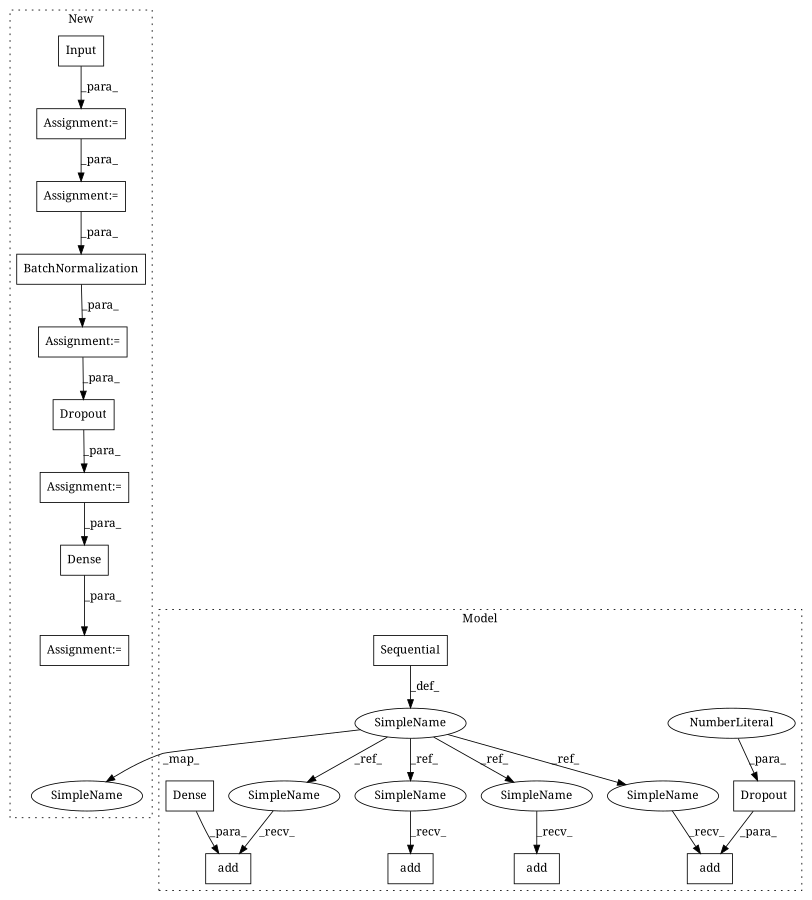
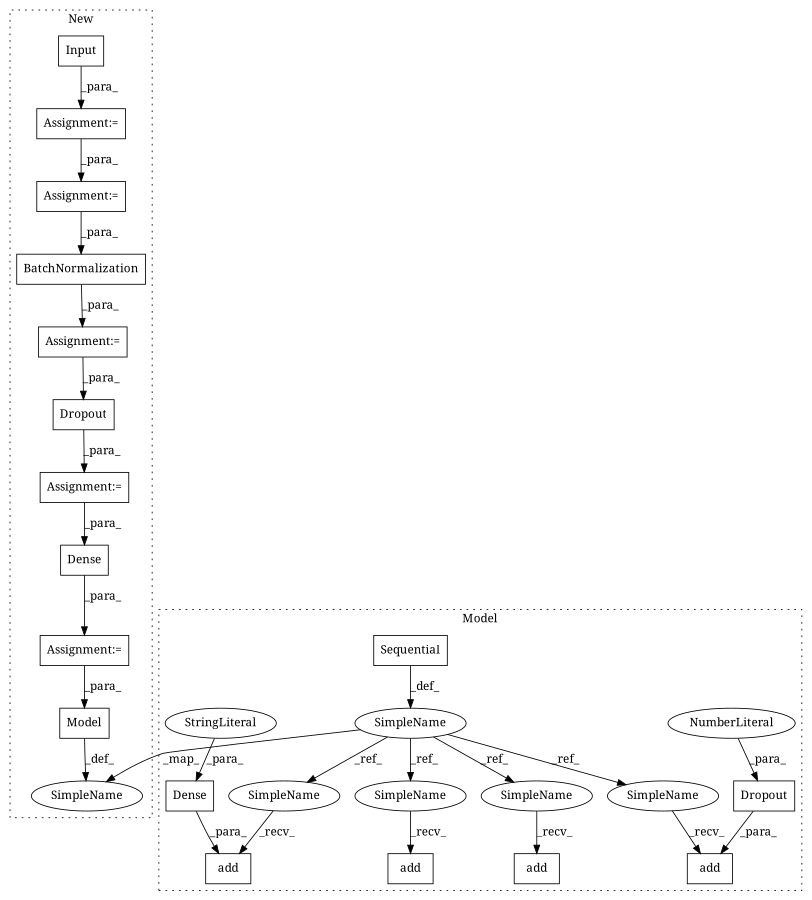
none -> (84, 723)
none -> (221, 723)
